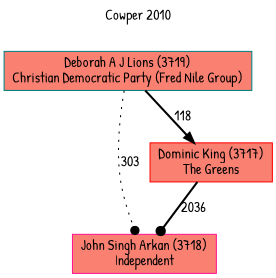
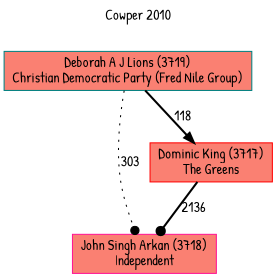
(194, 208) -> (194, 208)
